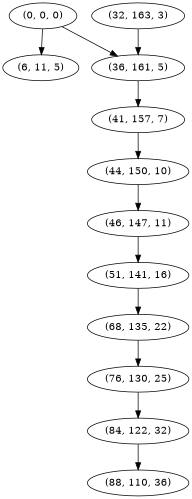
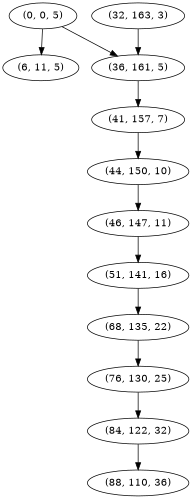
(43, 16) -> (43, 16)
